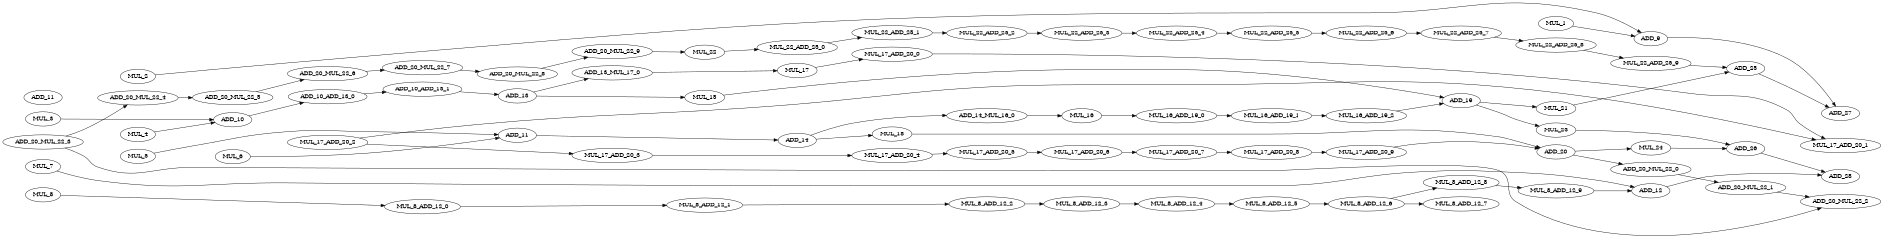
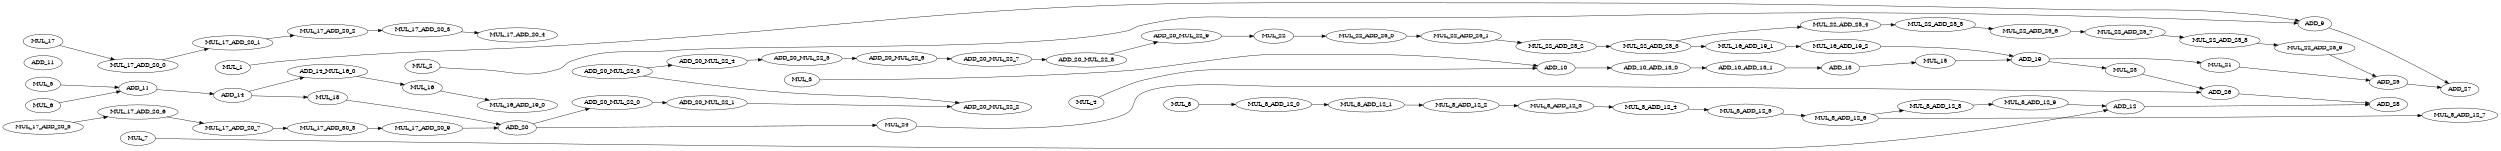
(612, 73) -> none
(1087, 85) -> (278, 37)
(1222, 116) -> (1696, 46)
(1271, 152) -> (328, 128)
(937, 154) -> none
